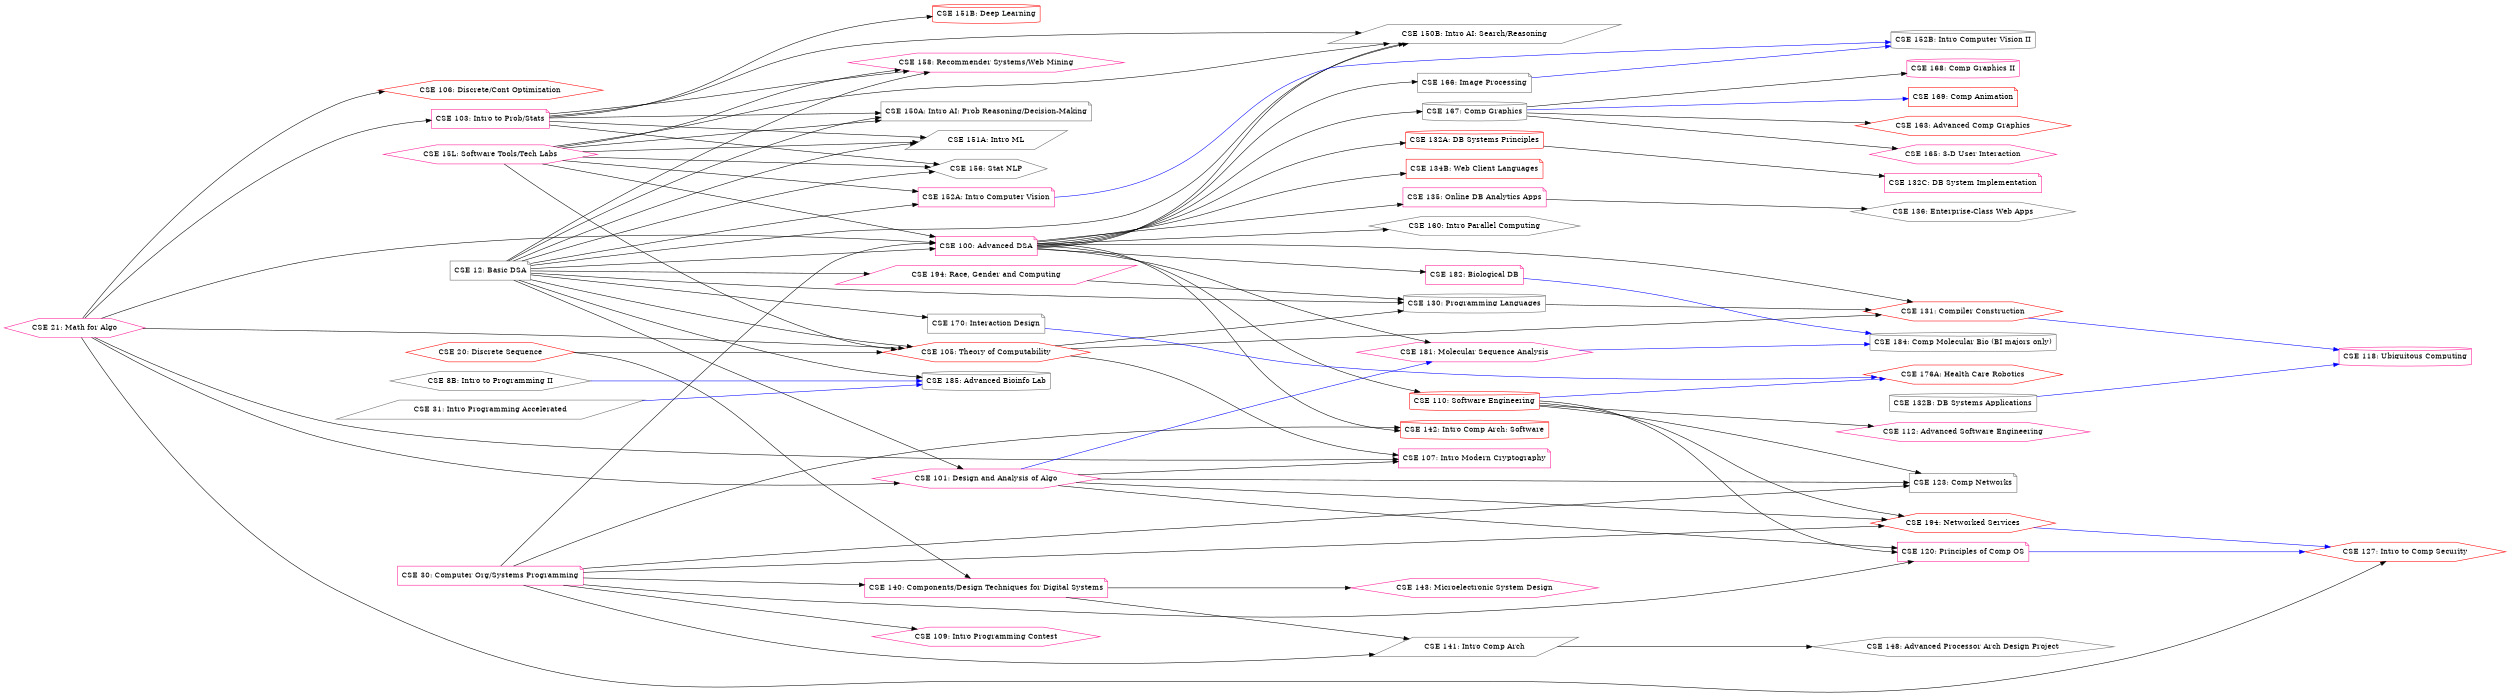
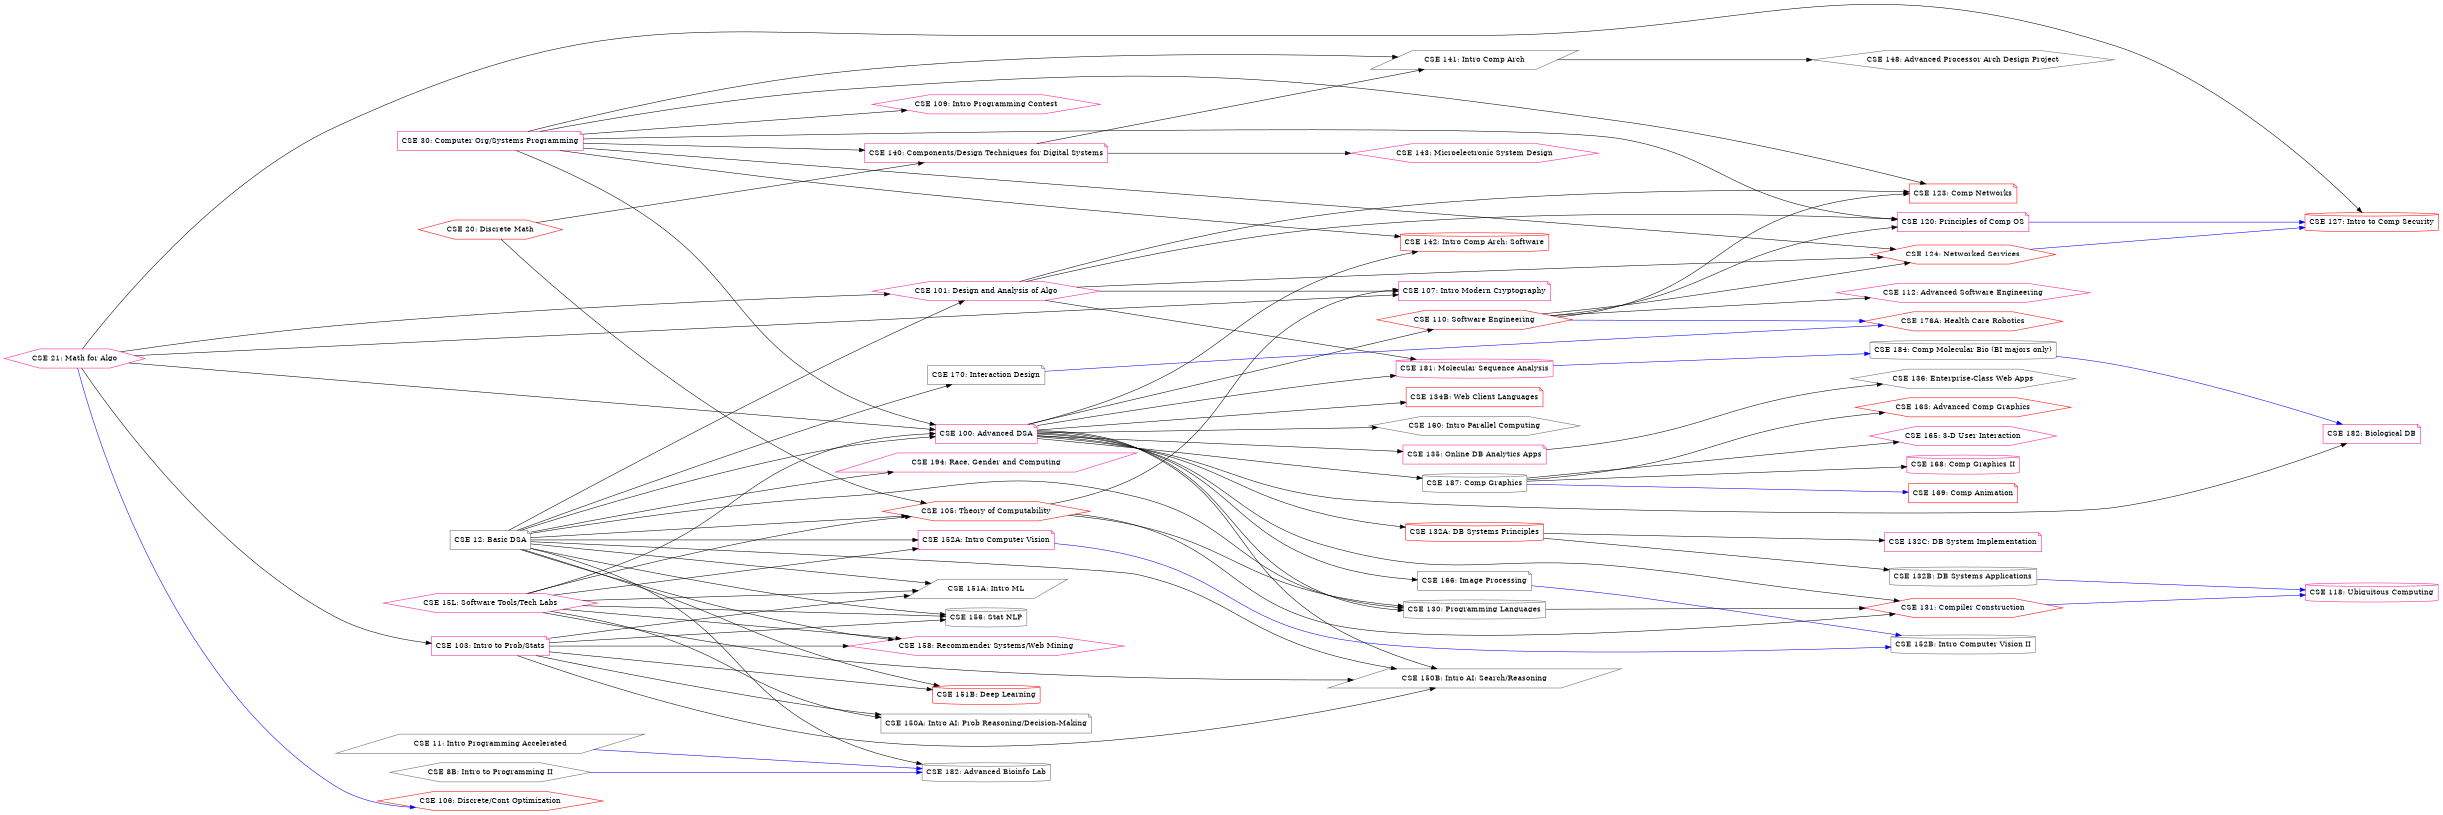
(1475, 111) -> (1475, 483)
(986, 169) -> (986, 617)
(687, 176) -> (687, 604)
(214, 182) -> (192, 633)
(1227, 289) -> (1230, 518)
(1695, 302) -> (2198, 383)
(521, 335) -> none
(490, 352) -> (490, 230)
(1475, 352) -> (1475, 369)
(986, 381) -> (986, 772)
(1475, 401) -> (1475, 320)
(490, 410) -> (490, 744)
(1223, 414) -> (1228, 329)
(1963, 483) -> (1963, 193)
(1963, 523) -> (1963, 255)
(2405, 552) -> (2372, 222)
none -> (1714, 554)
